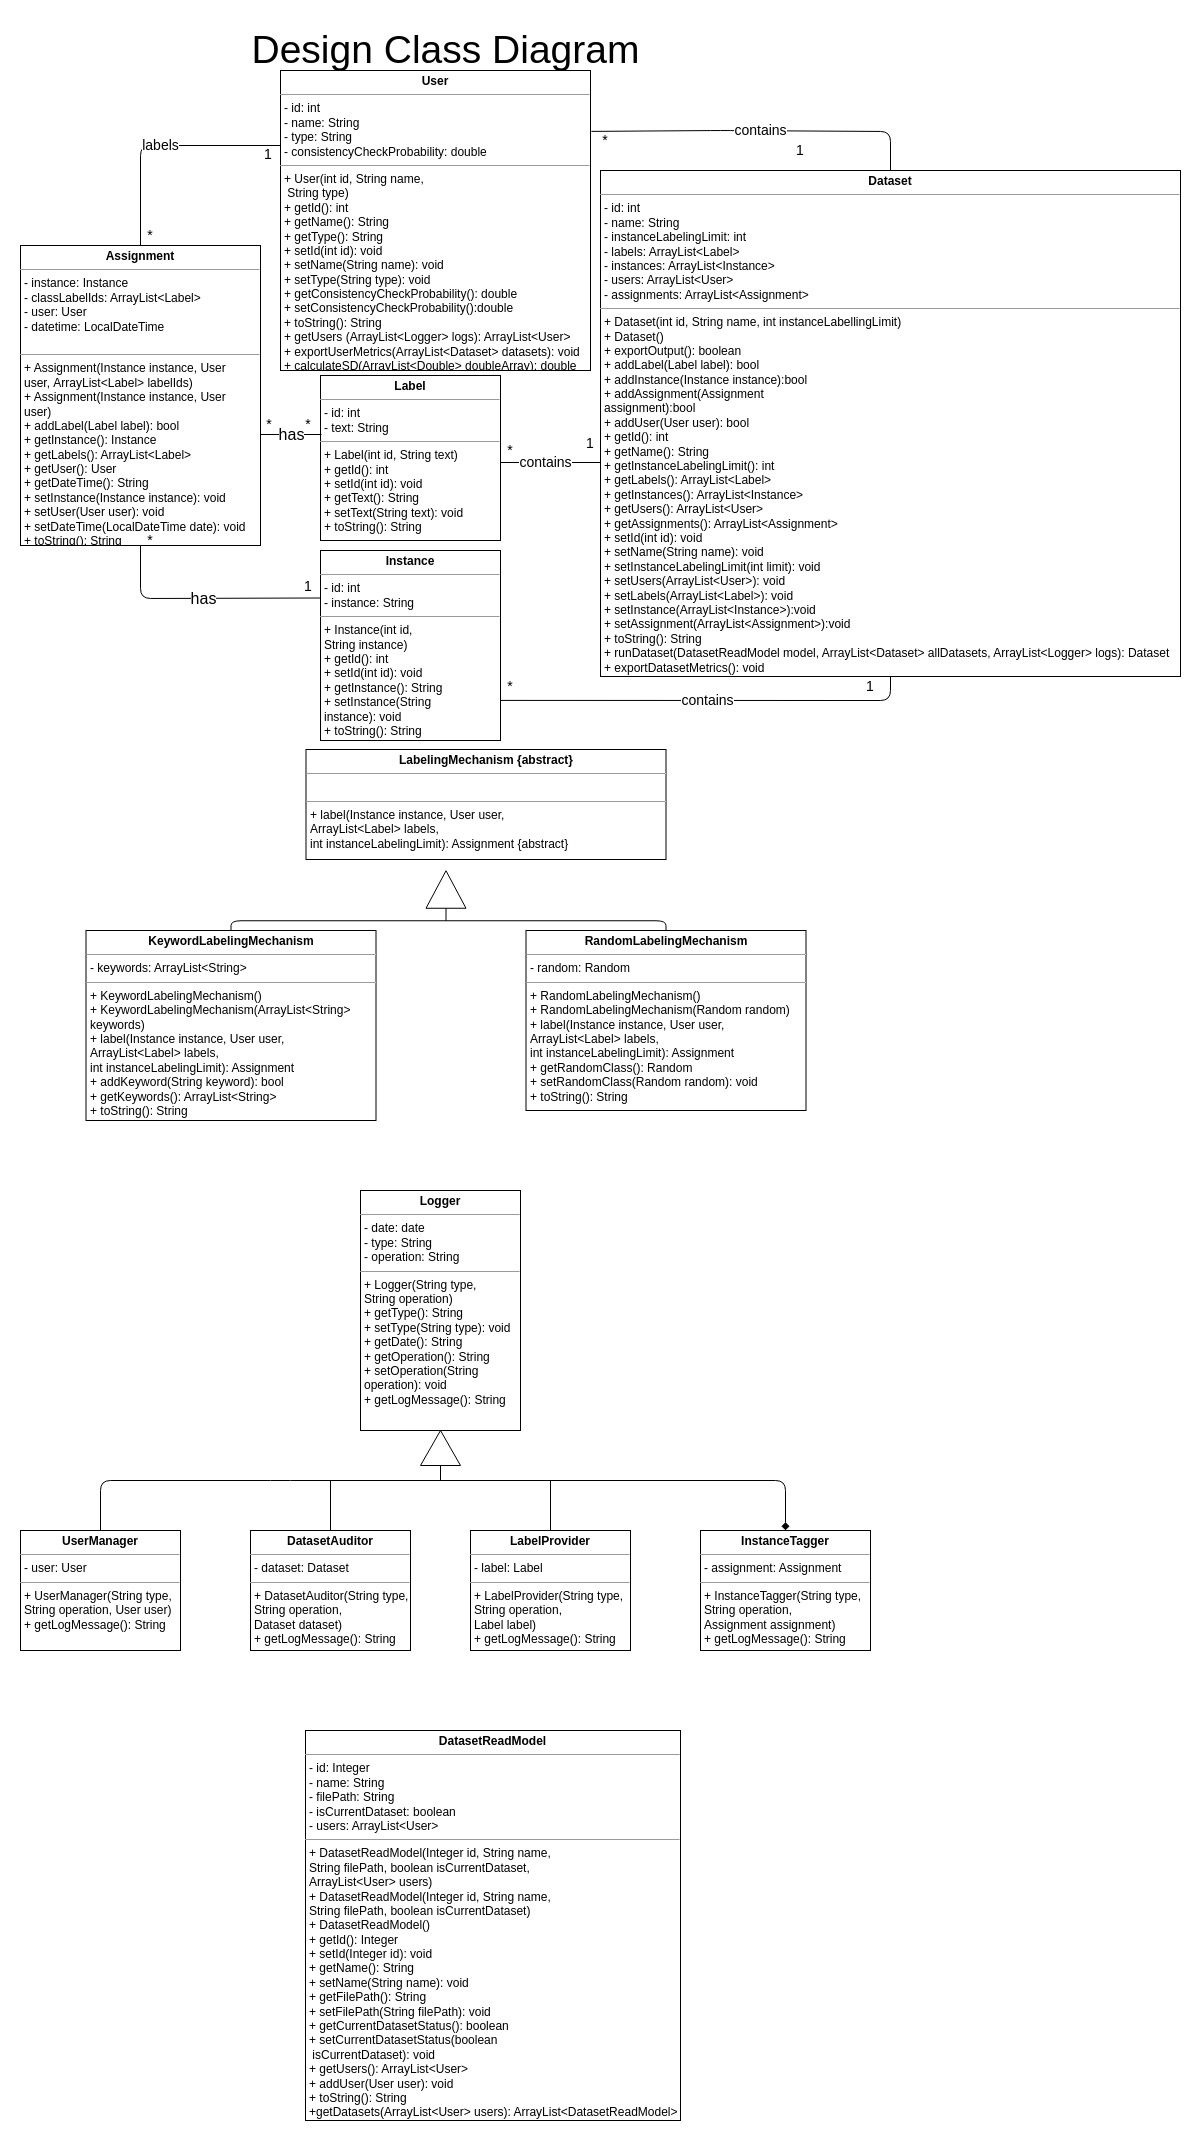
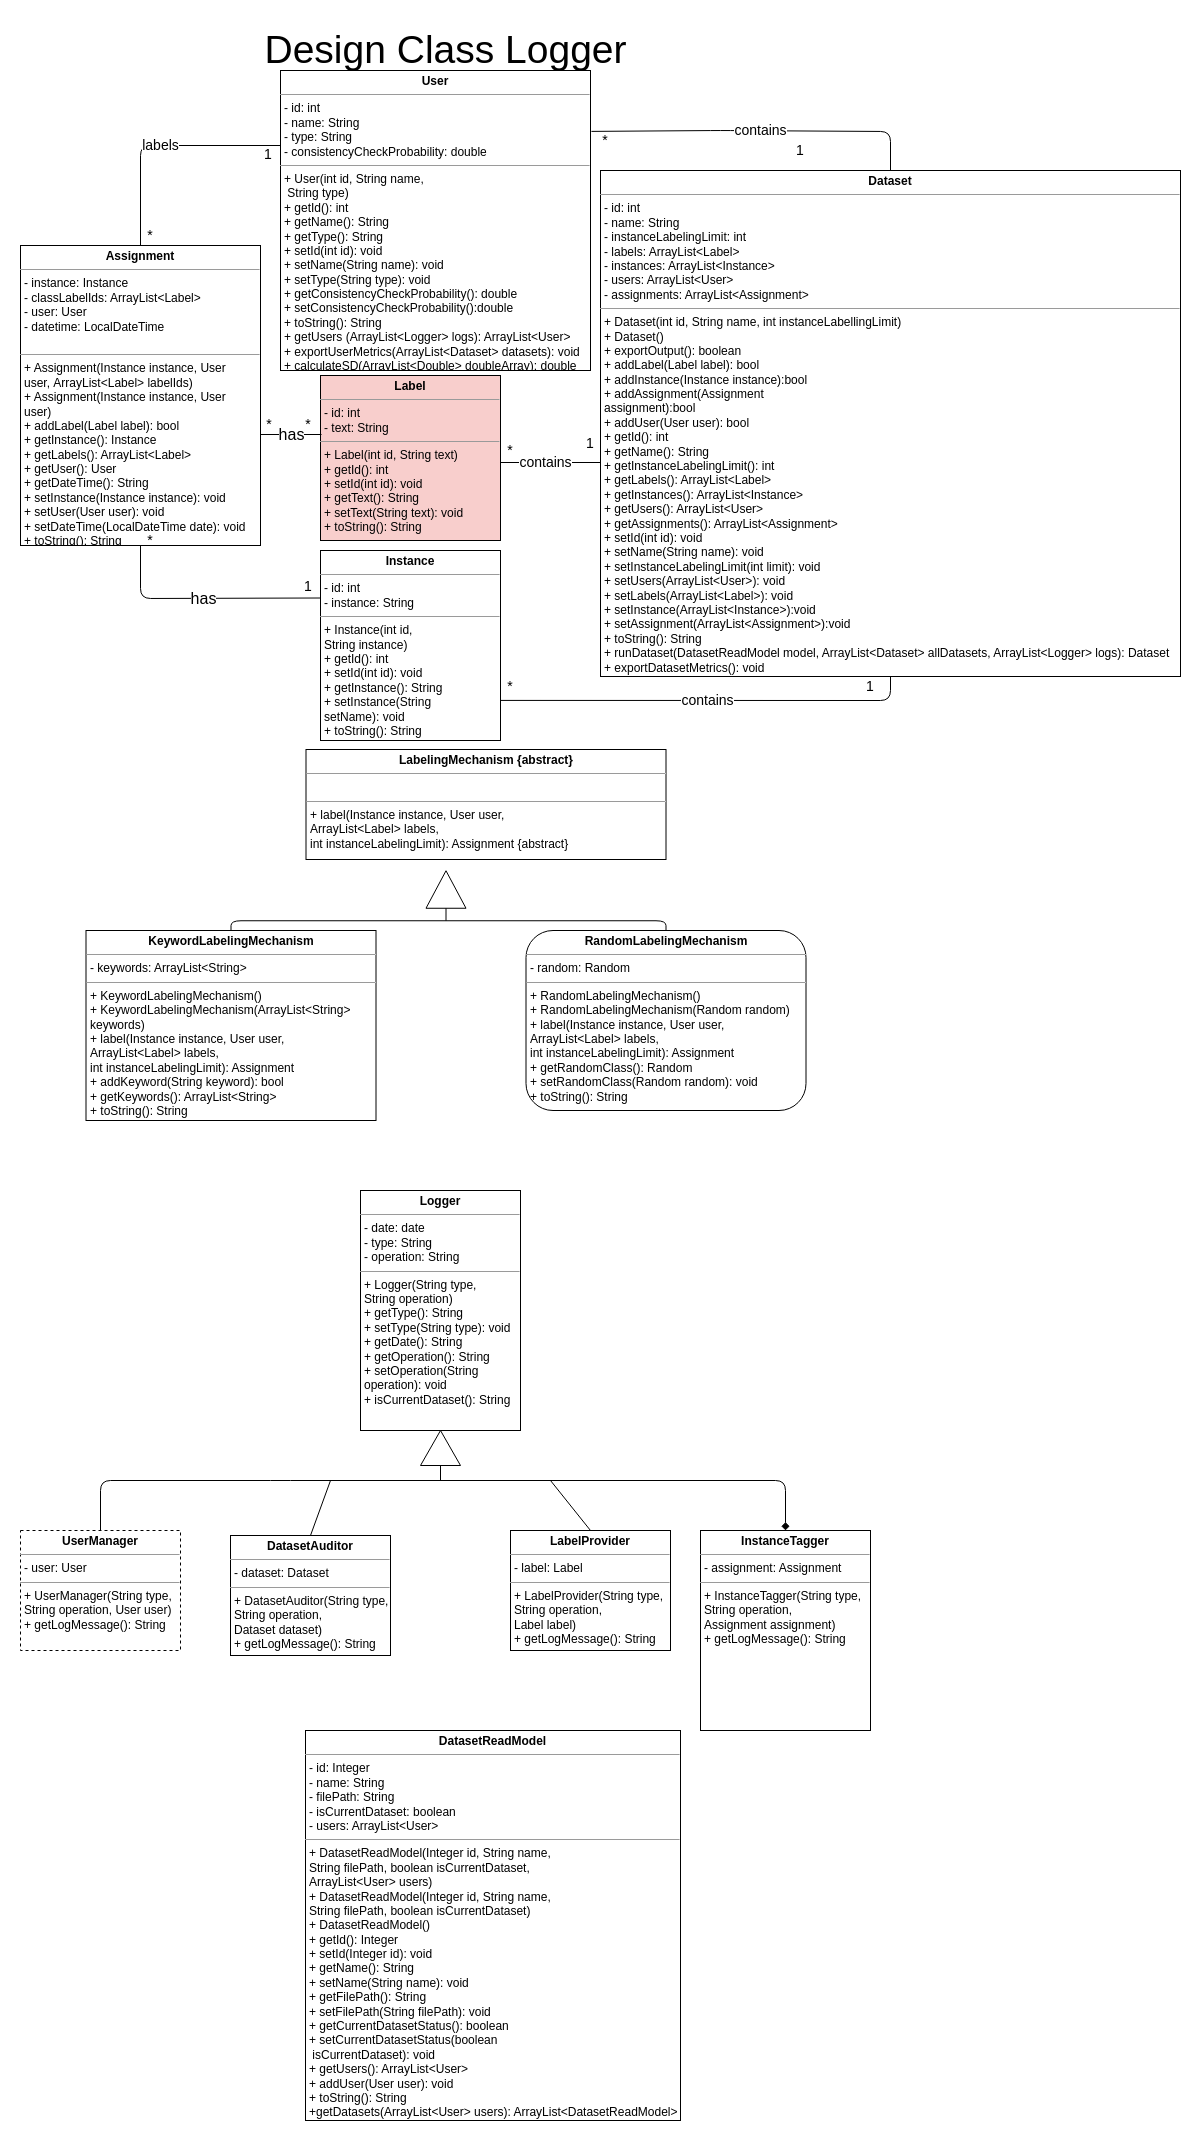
(446, 51) -> (446, 51)
(411, 458) -> (411, 458)
(392, 630) -> (392, 630)
(666, 1021) -> (666, 1021)
(445, 1284) -> (447, 1284)
(101, 1591) -> (101, 1591)
(331, 1591) -> (311, 1596)
(551, 1591) -> (591, 1591)
(786, 1591) -> (786, 1631)
